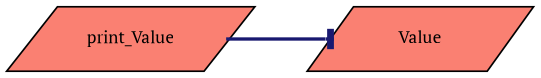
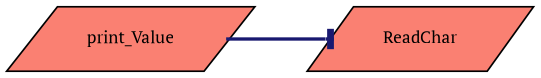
(420, 39) -> (420, 39)
